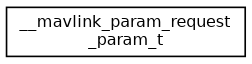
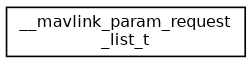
(126, 32) -> (126, 32)
